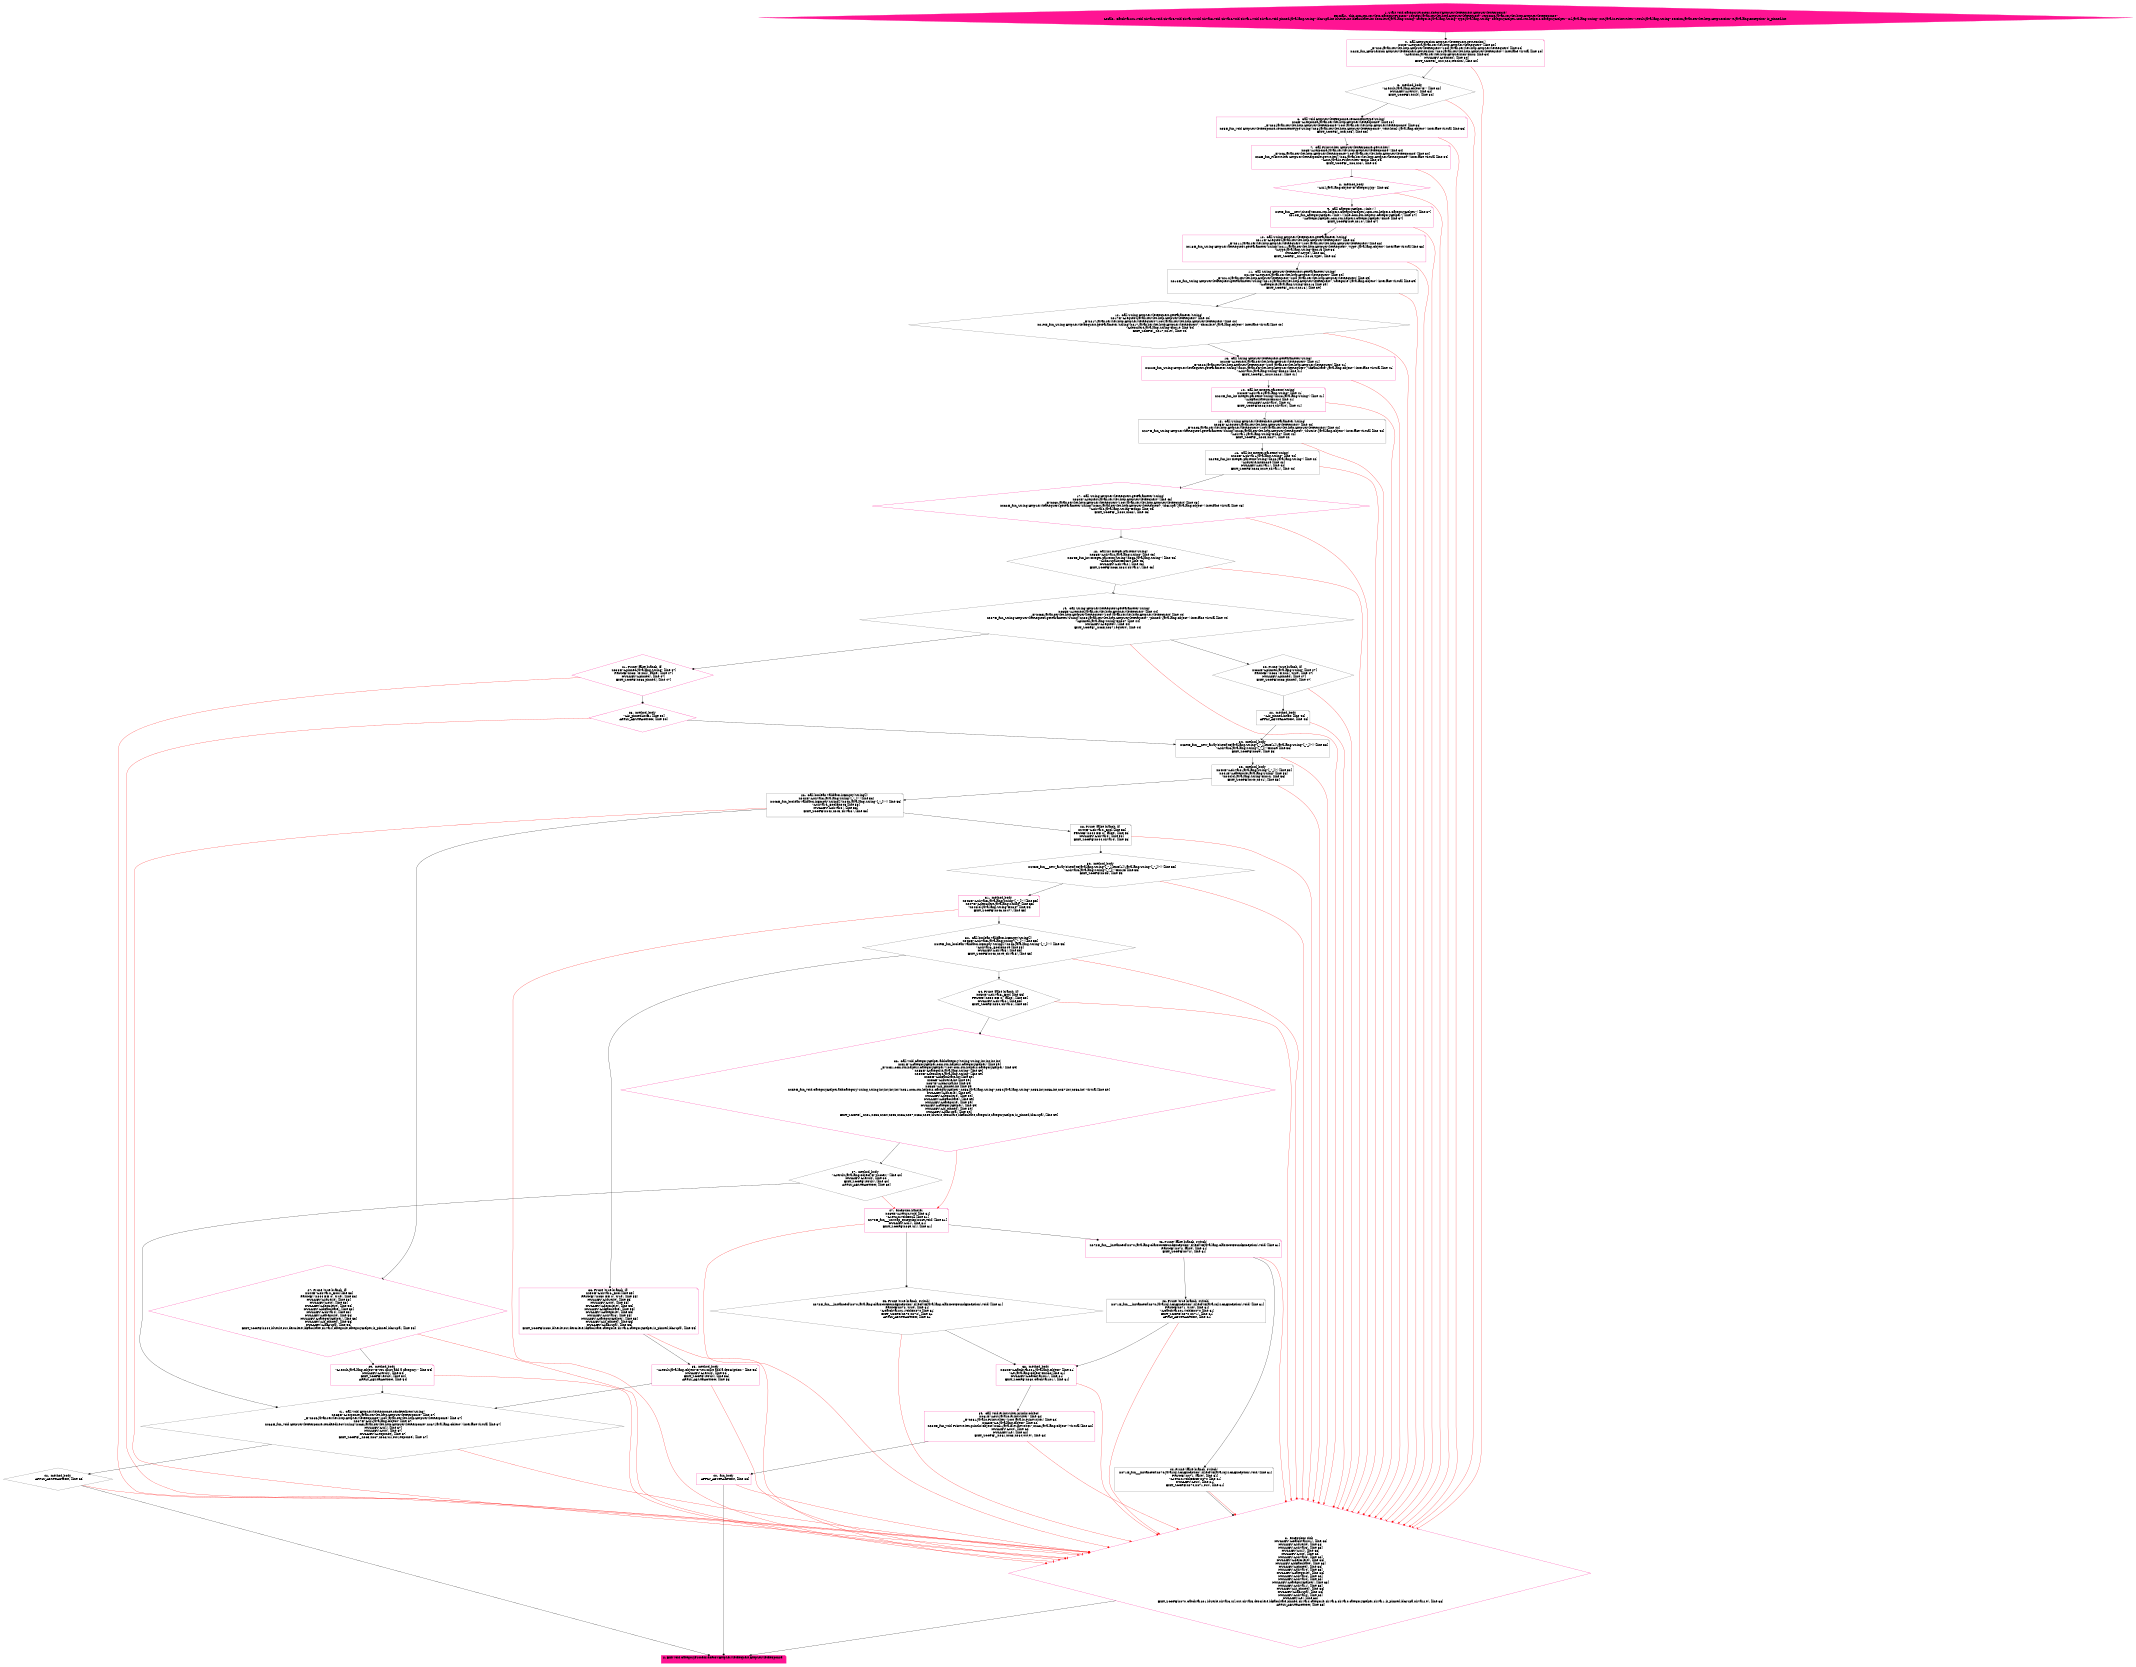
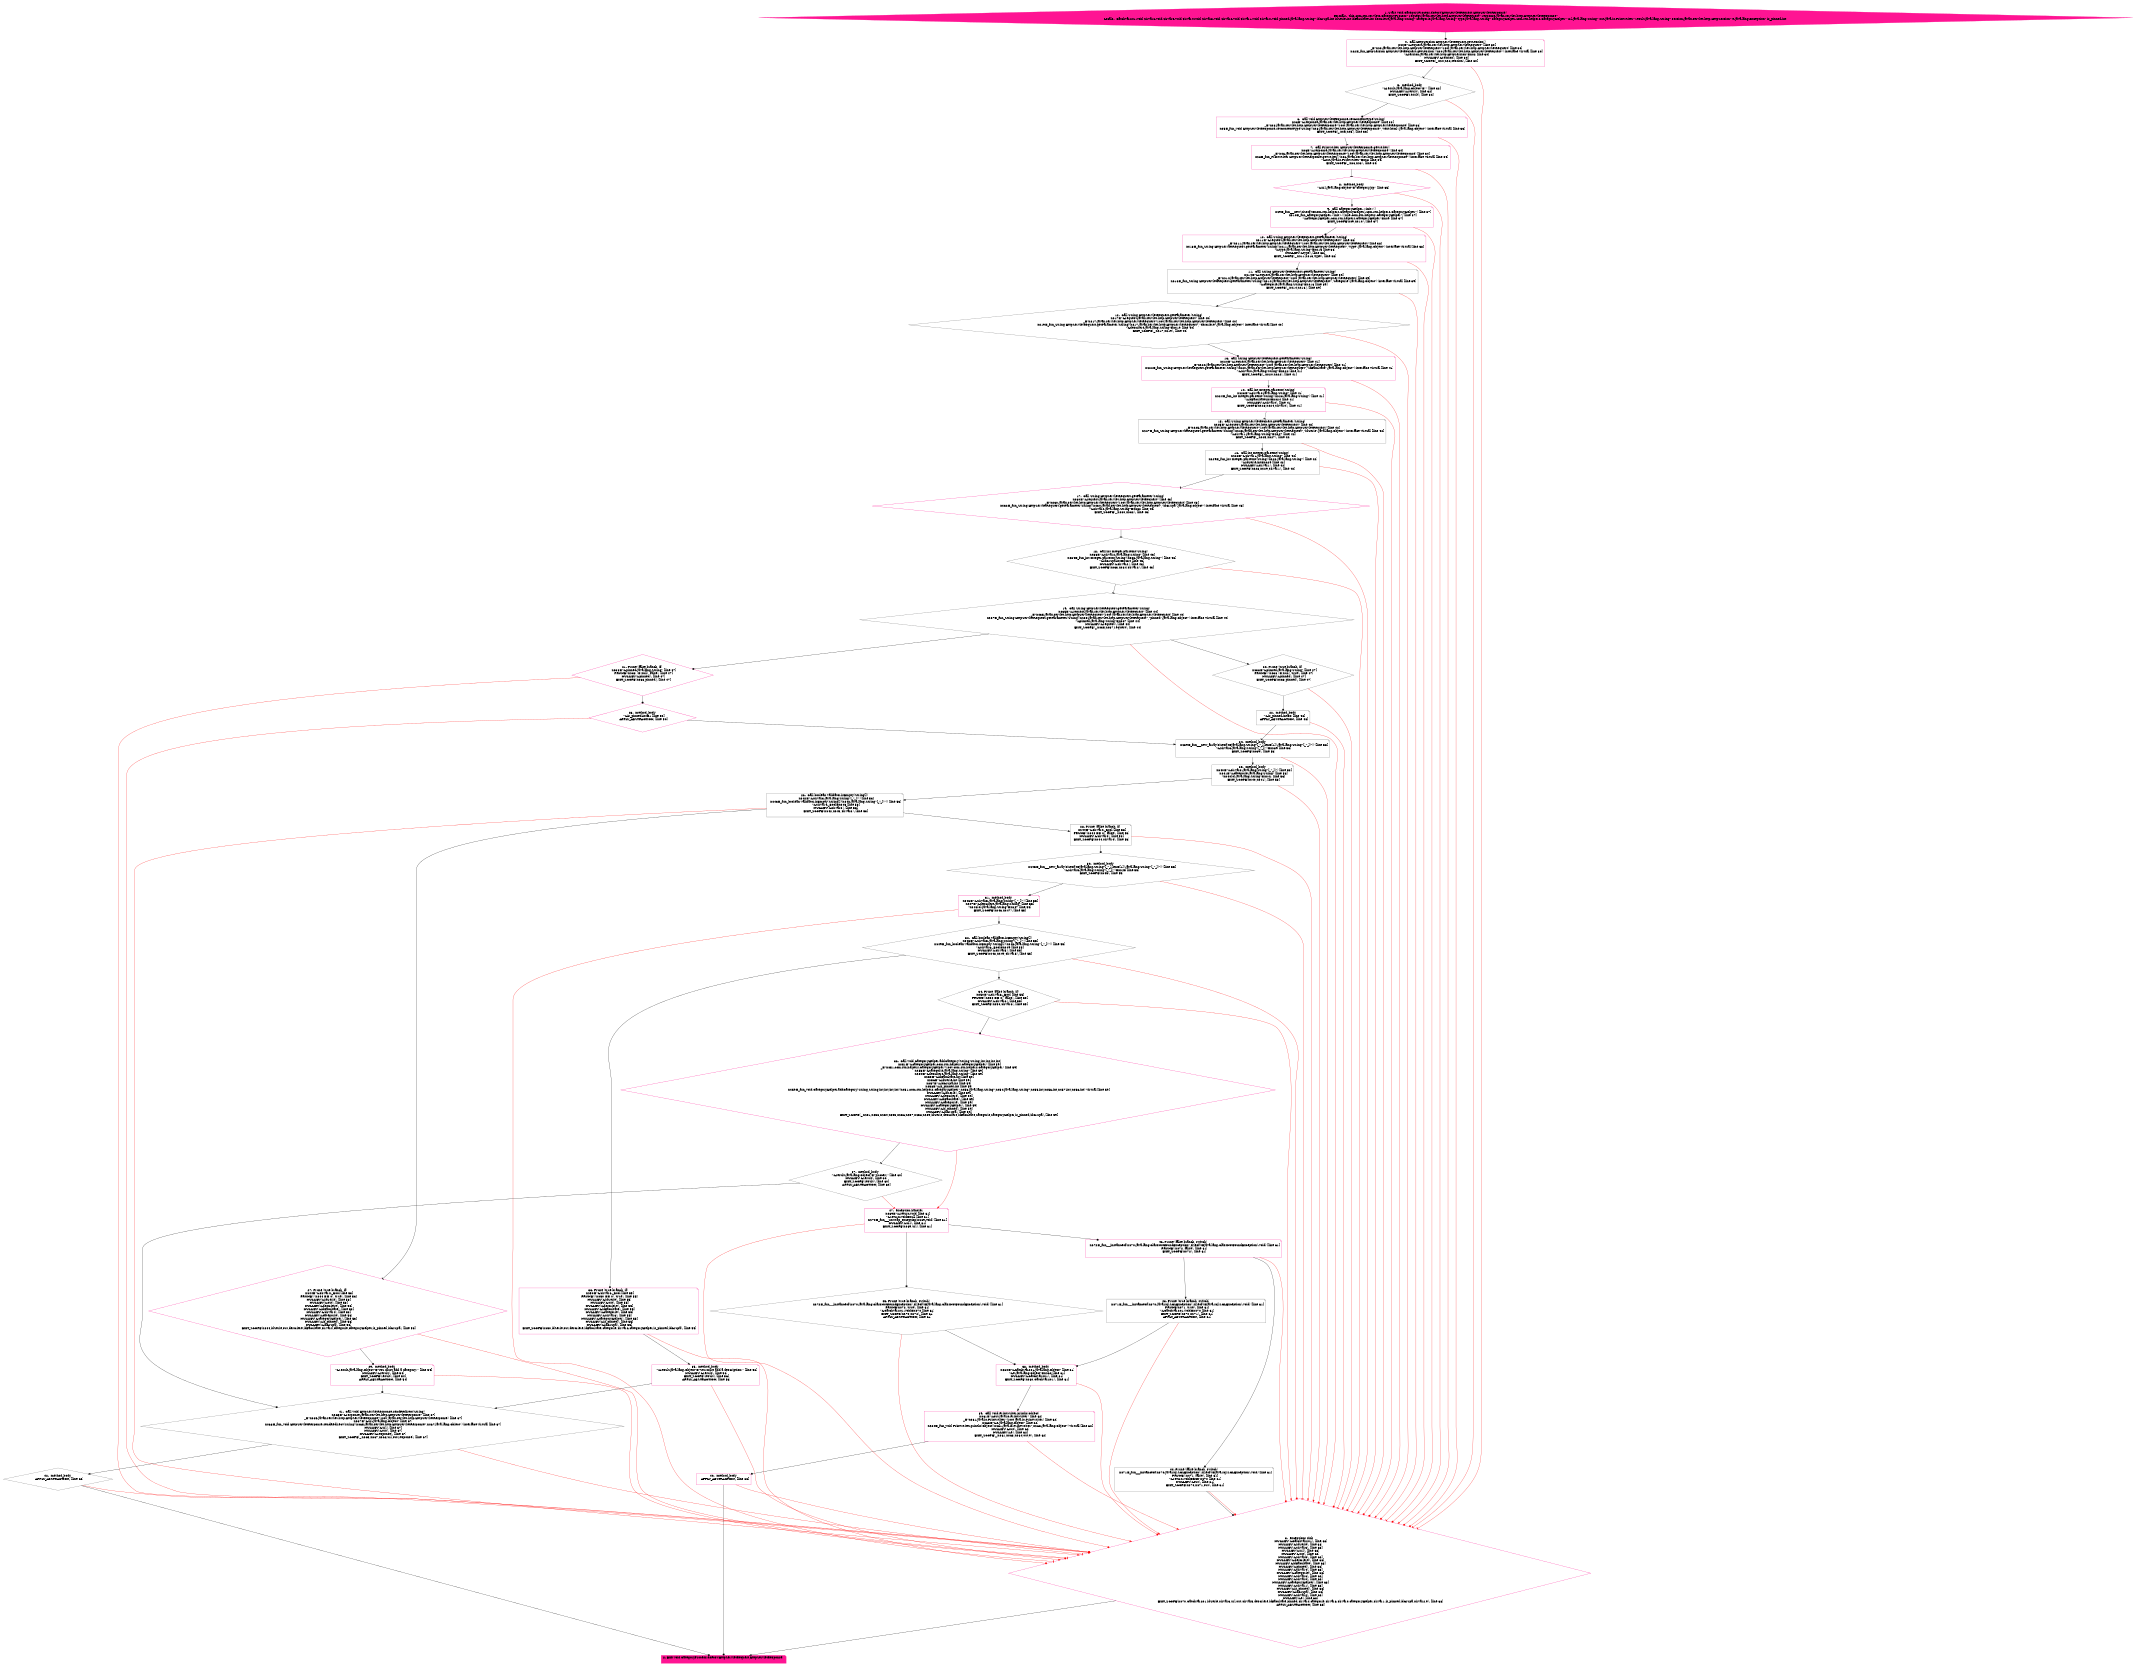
(724, 1479) -> (724, 1479)
